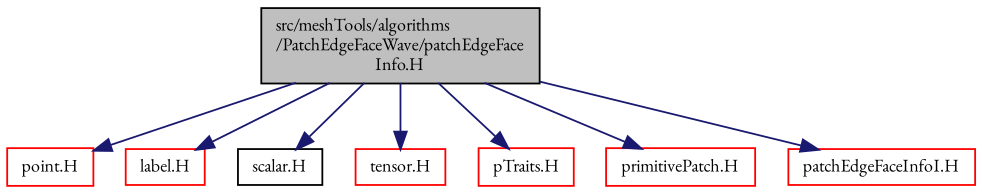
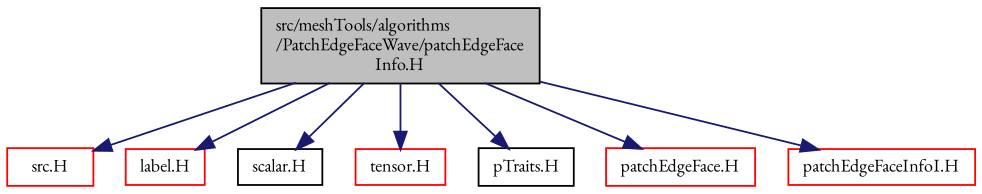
(50, 167) -> (50, 167)
(526, 167) -> (526, 167)
(681, 167) -> (681, 167)
